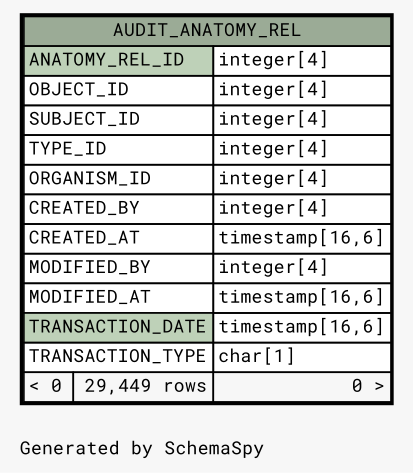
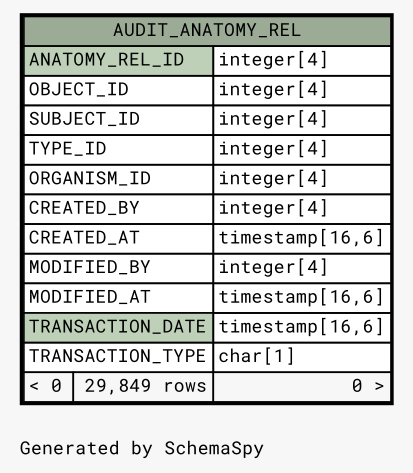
(147, 386) -> (147, 386)
